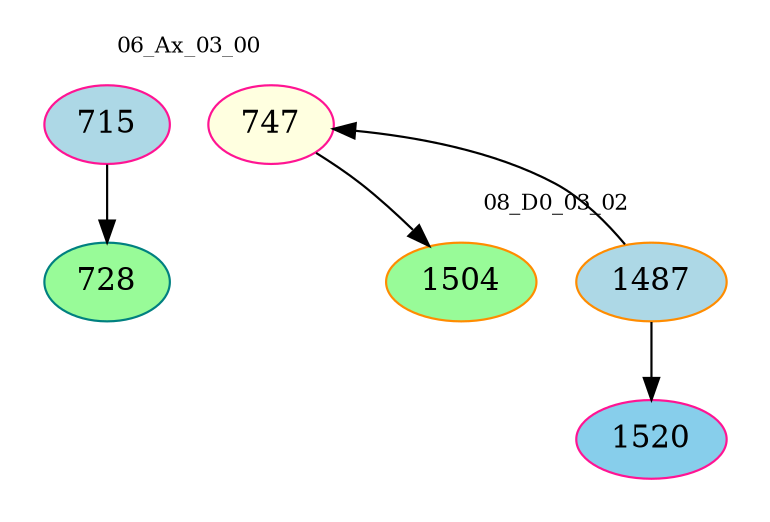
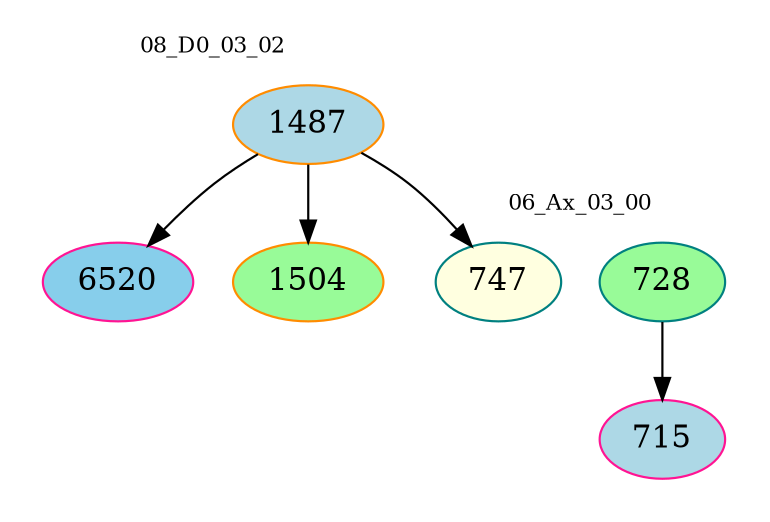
(271, 125) -> (498, 282)
(107, 193) -> (662, 350)
(383, 202) -> (308, 193)
(651, 439) -> (118, 282)
